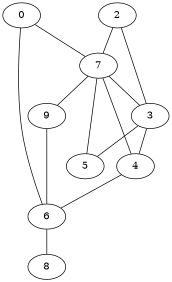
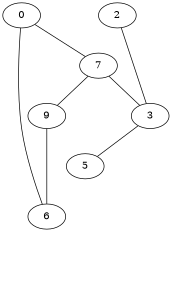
(108, 40) -> none
(92, 116) -> none
(136, 166) -> none
(47, 267) -> none
